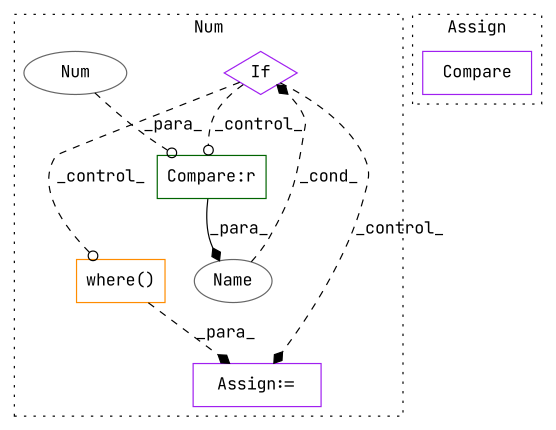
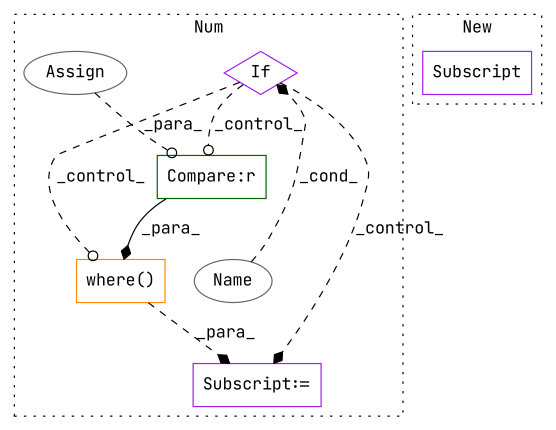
(477, 28) -> (477, 28)
(75, 73) -> (75, 73)
(477, 73) -> (477, 73)
(207, 224) -> (143, 218)
(257, 385) -> (257, 385)
